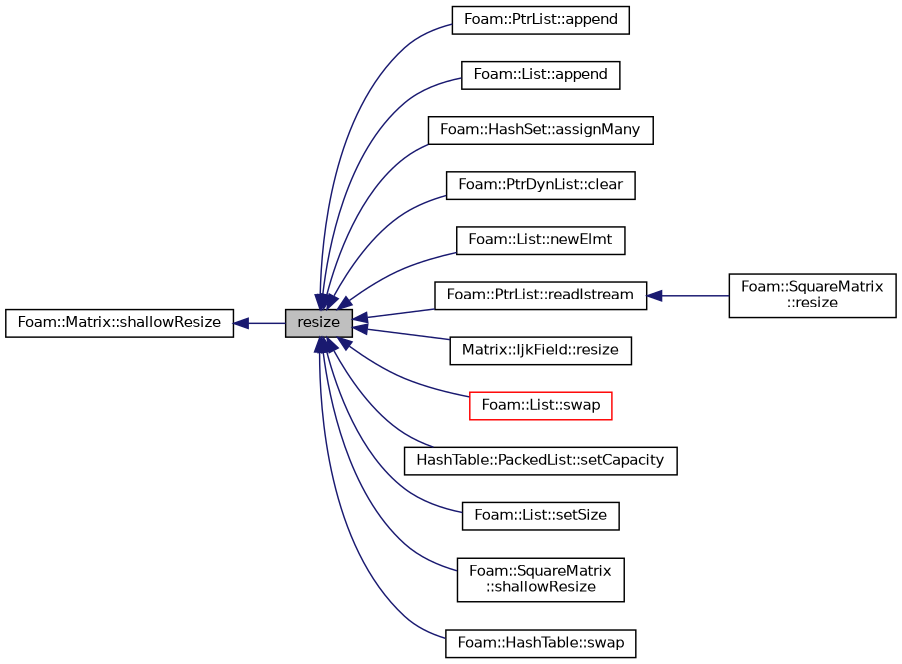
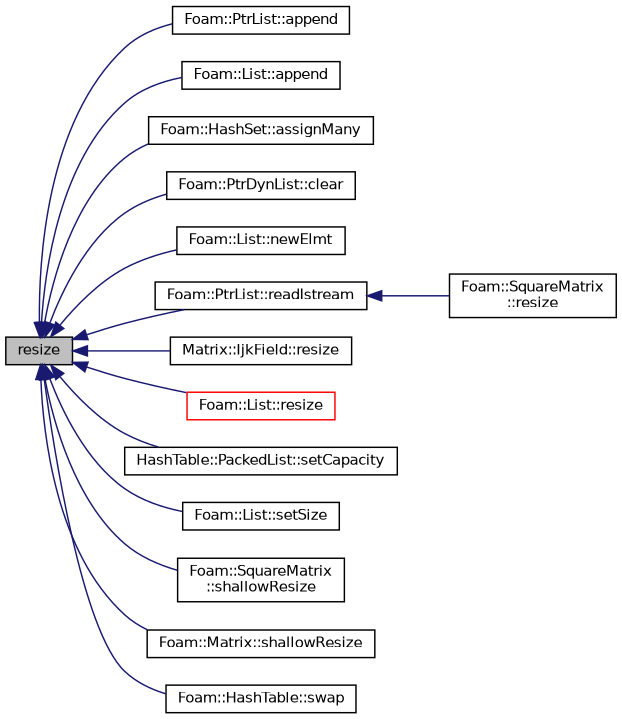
(267, 323) -> (93, 576)
(541, 406) -> (261, 406)
